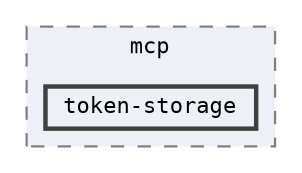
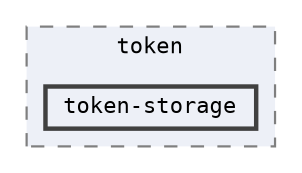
(151, 48) -> (151, 48)
